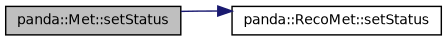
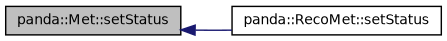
(199, 11) -> (214, 30)
